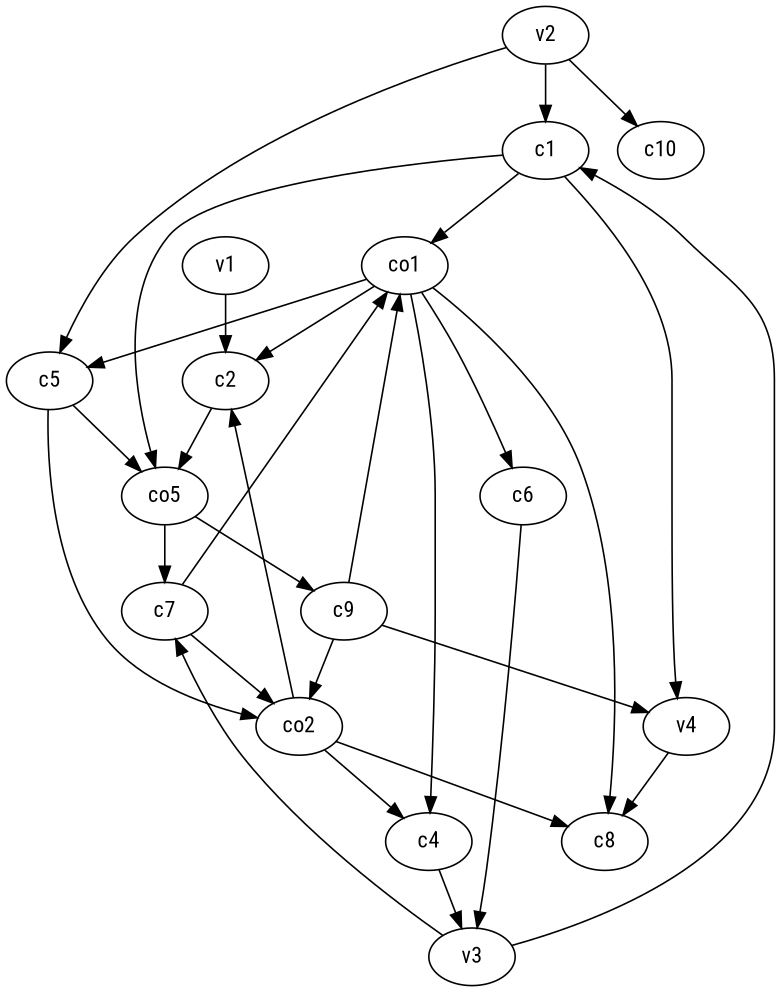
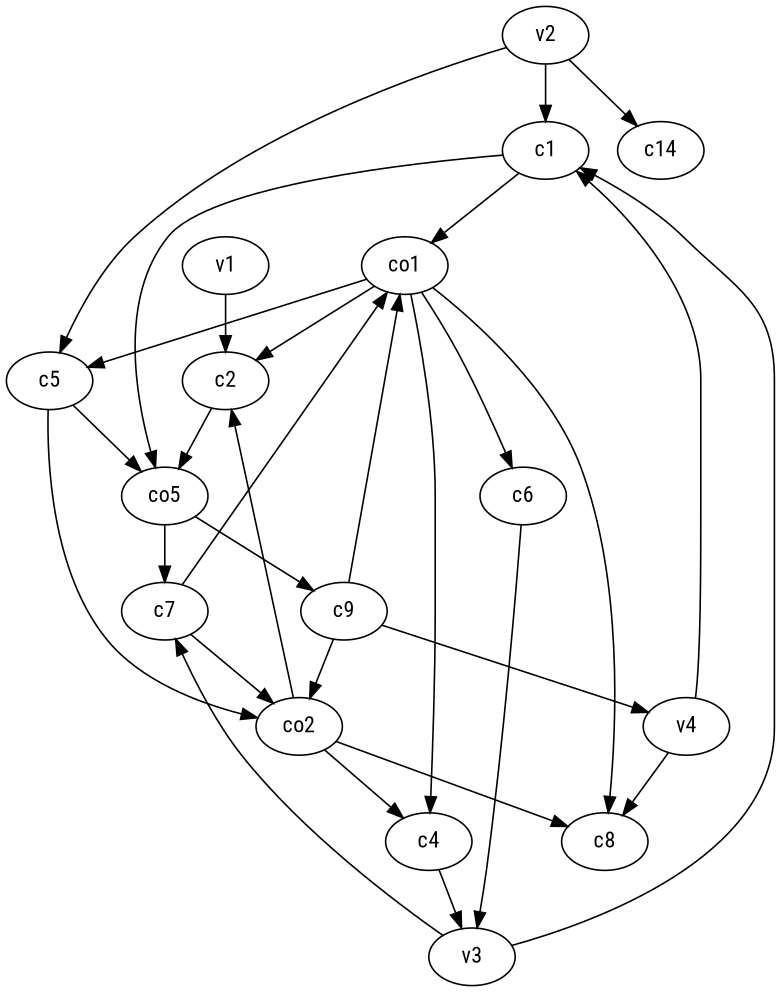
(661, 150) -> (661, 150)
(672, 414) -> (701, 422)
